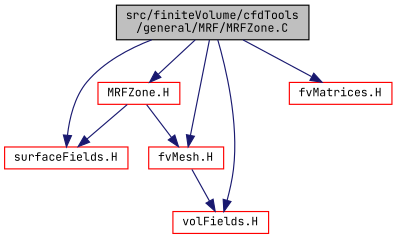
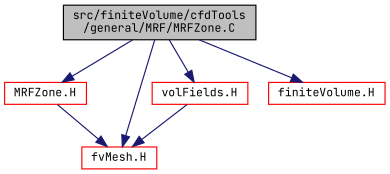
(341, 93) -> (327, 93)
(66, 158) -> none
(201, 185) -> (164, 122)
